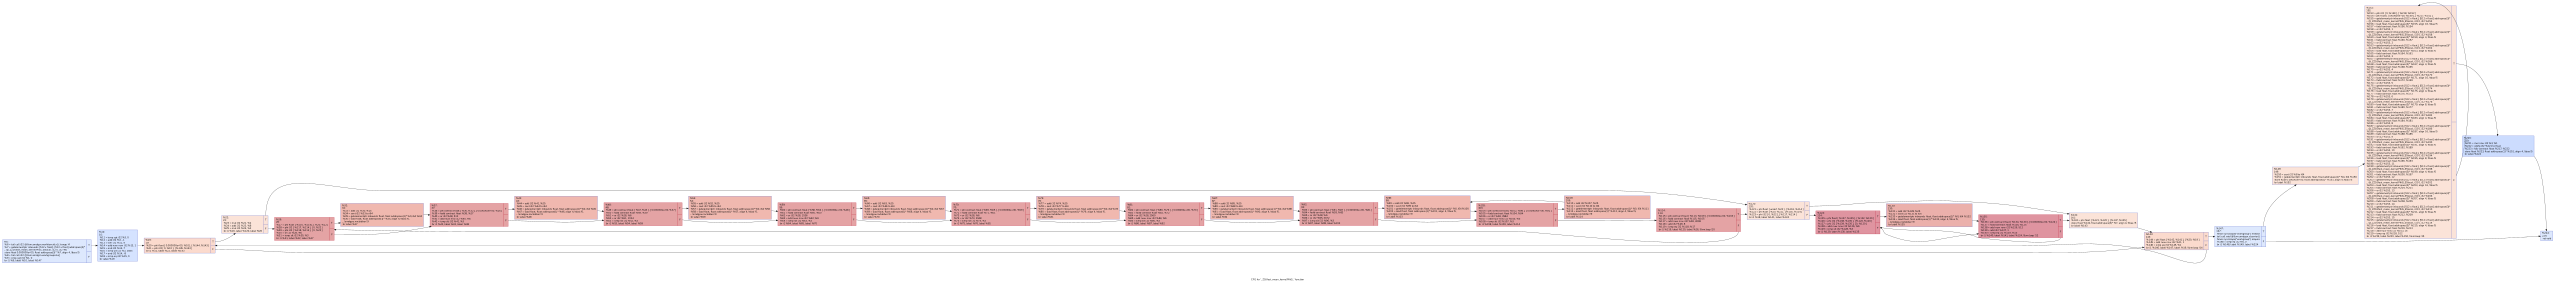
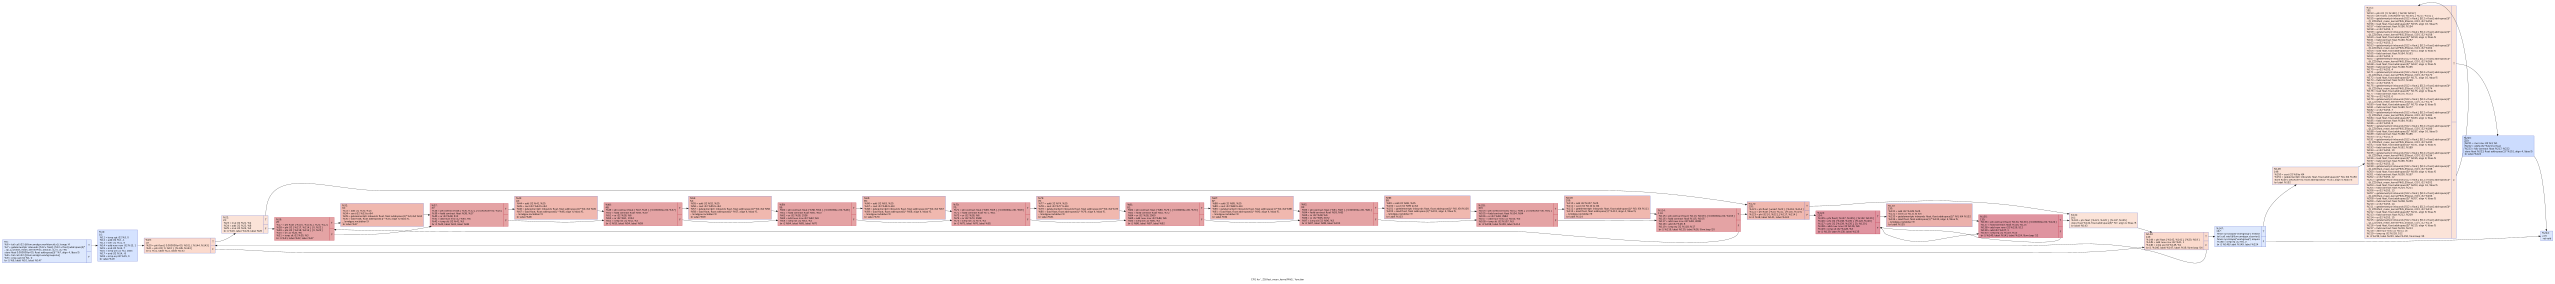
(1518, 200) -> (1652, 214)
(1778, 211) -> (1778, 211)
